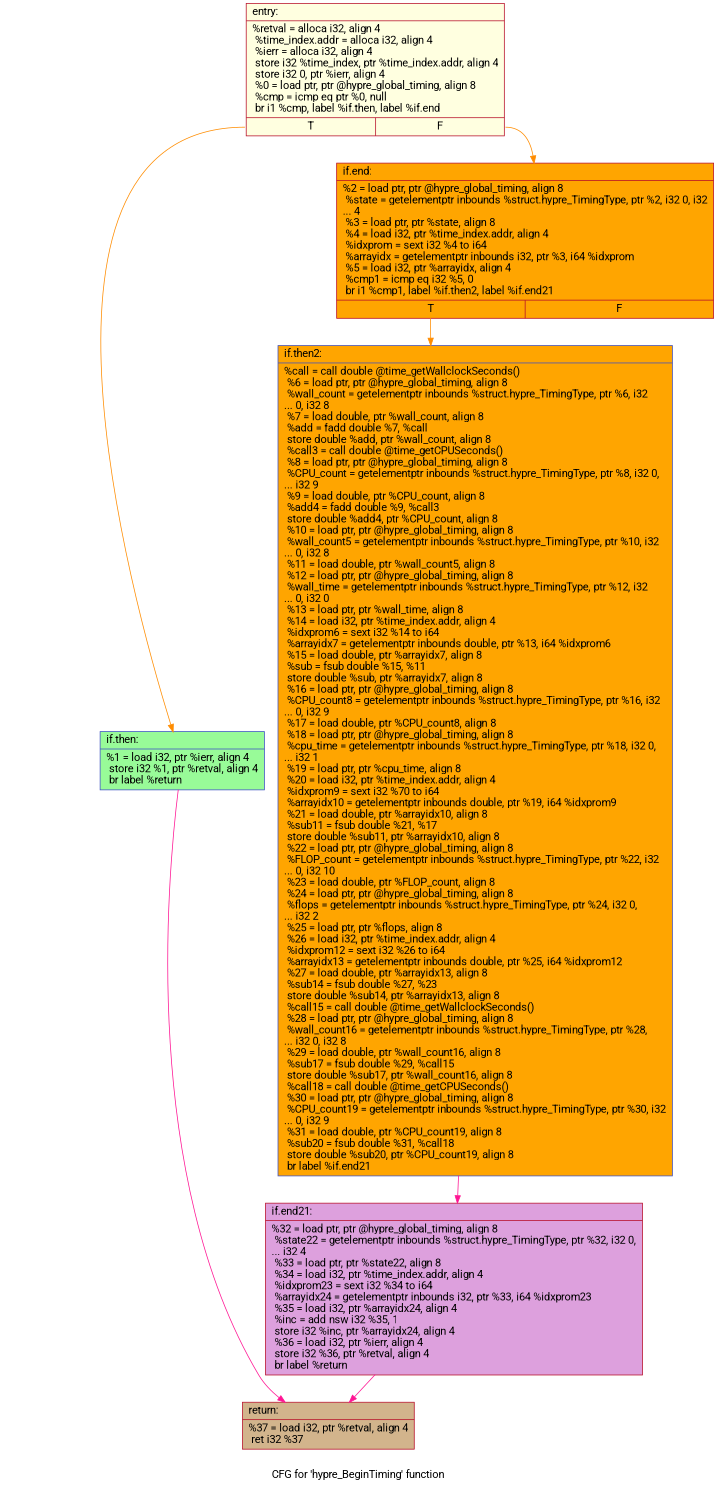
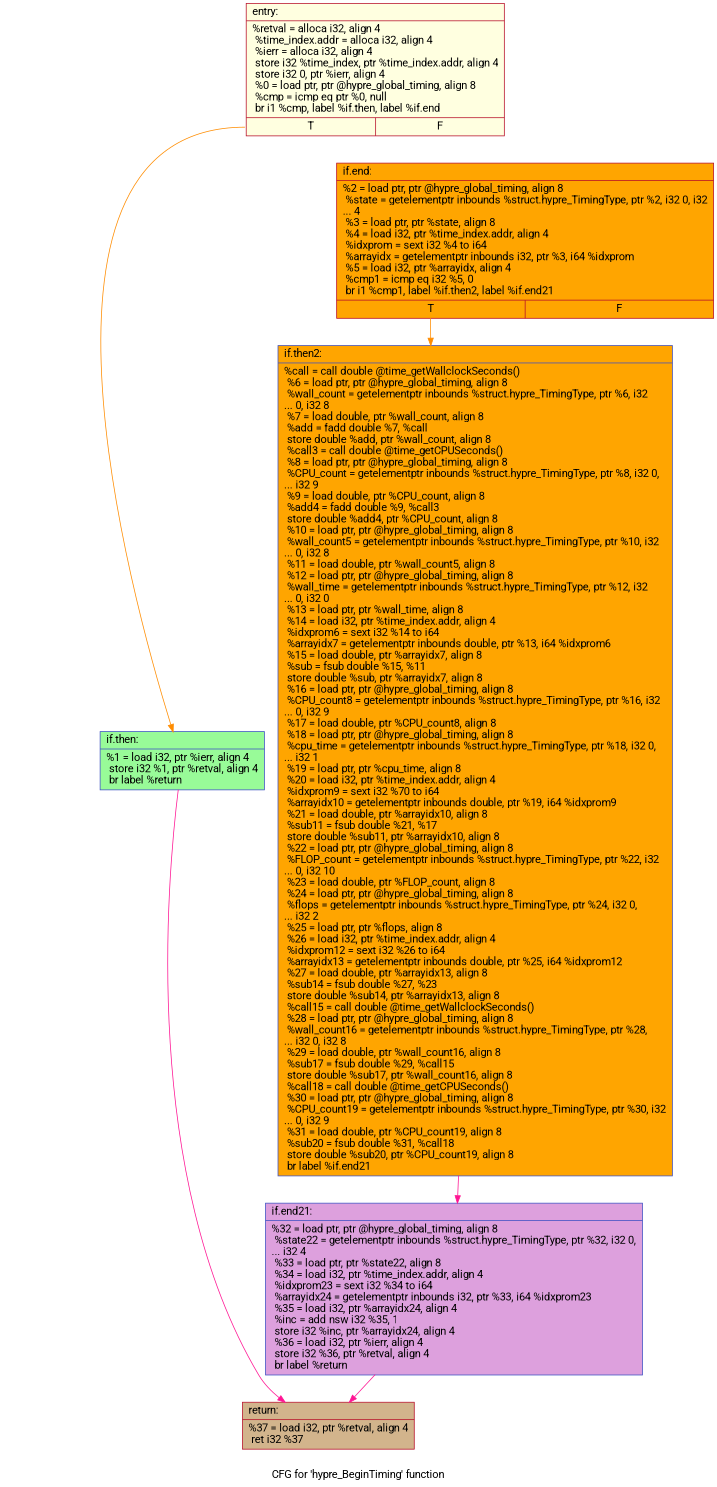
(525, 136) -> none
(454, 1289) -> (454, 1289)
